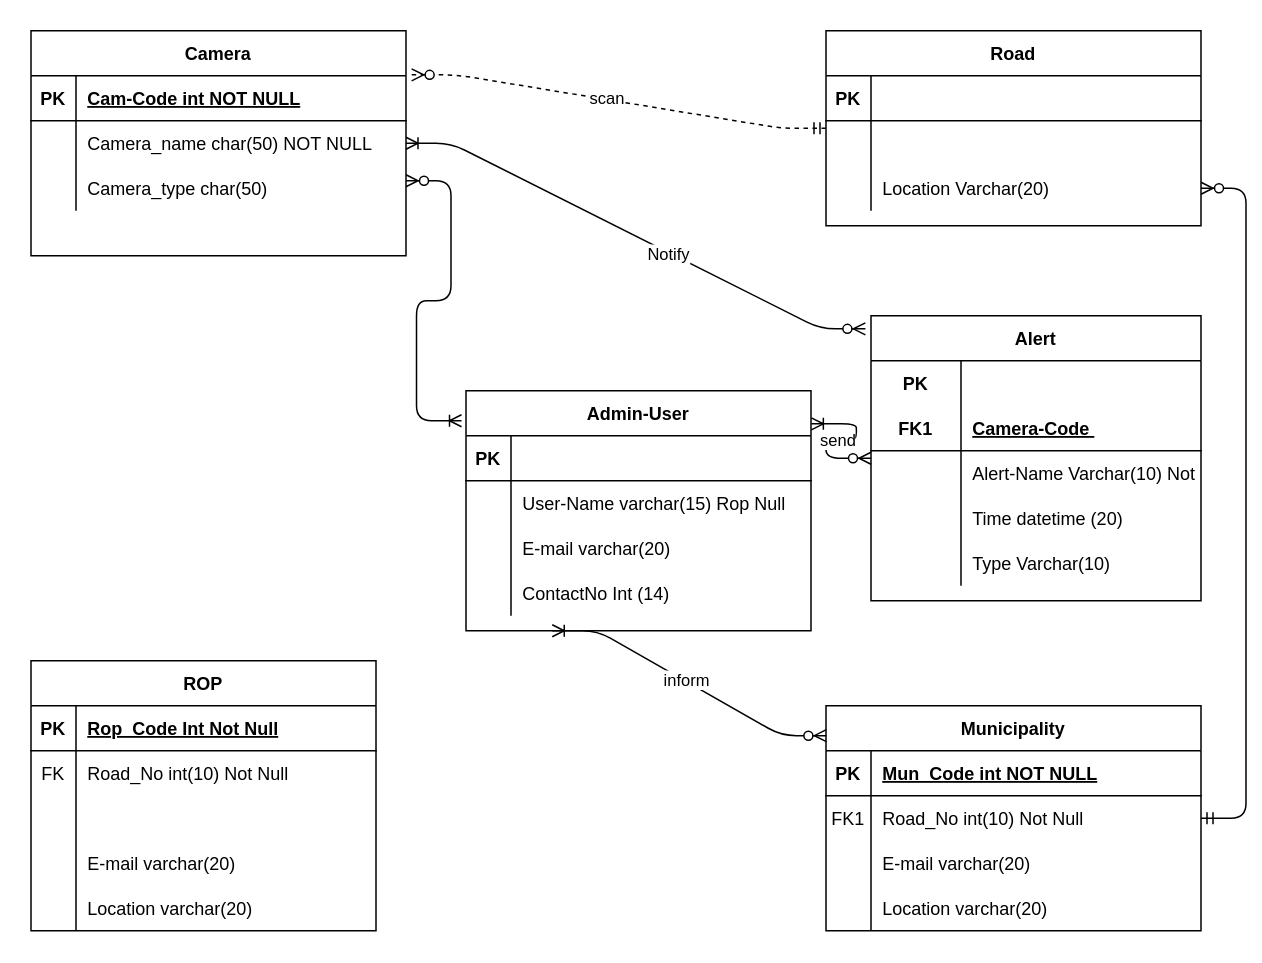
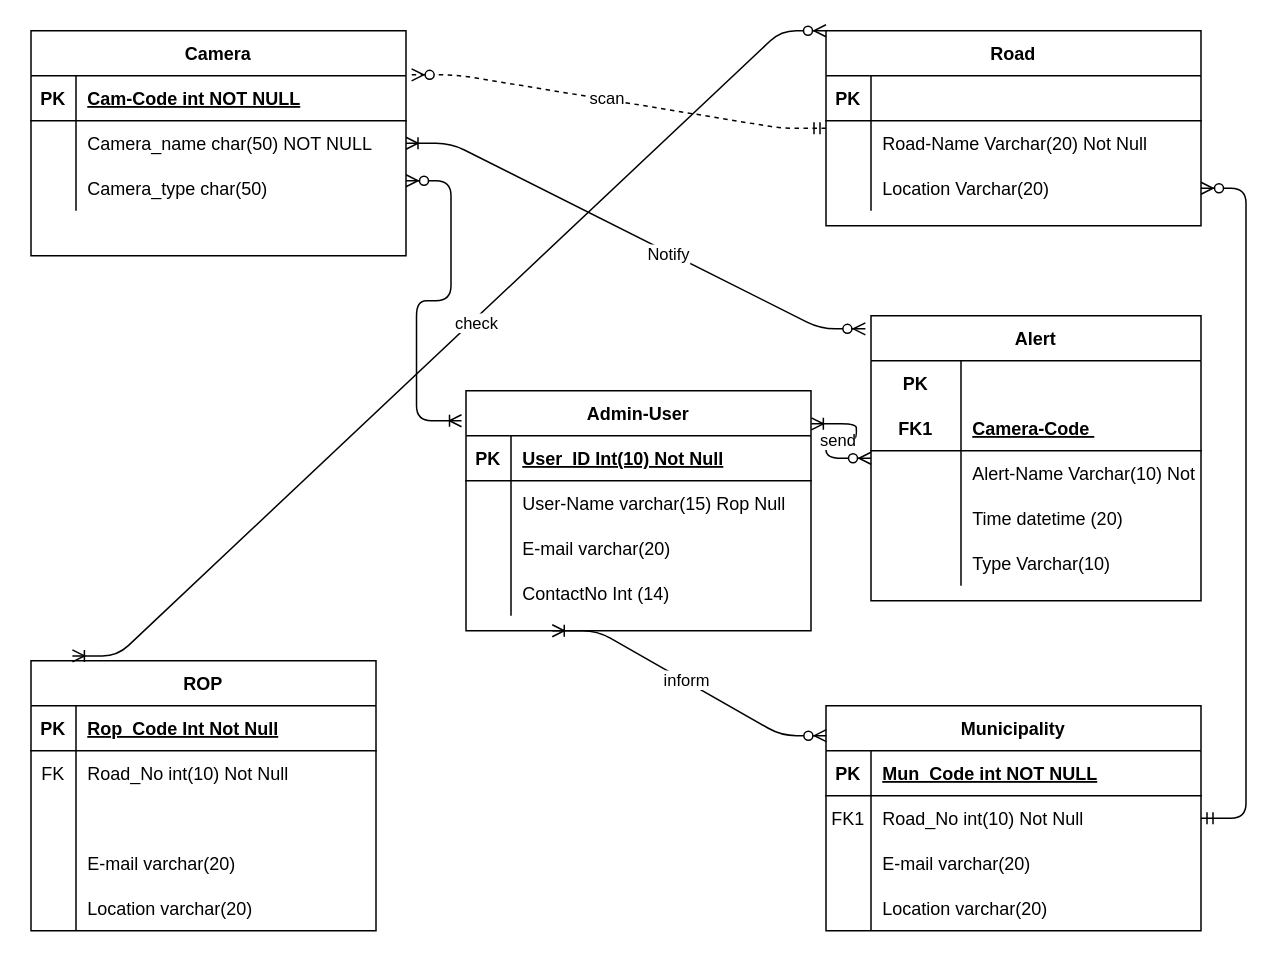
none -> (1036, 143)
none -> (449, 343)
none -> (661, 458)
